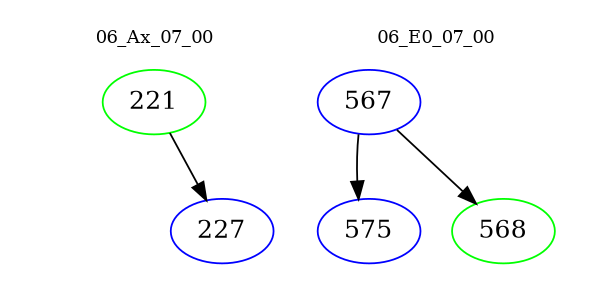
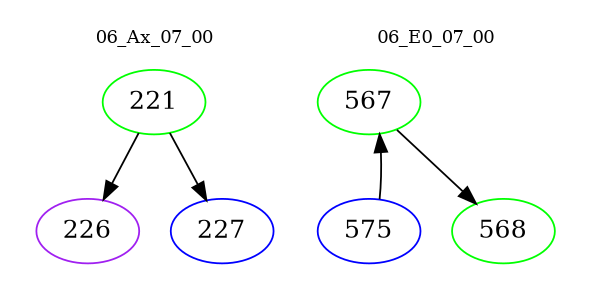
(369, 102) -> (369, 102)
(357, 158) -> (381, 176)
none -> (88, 231)
